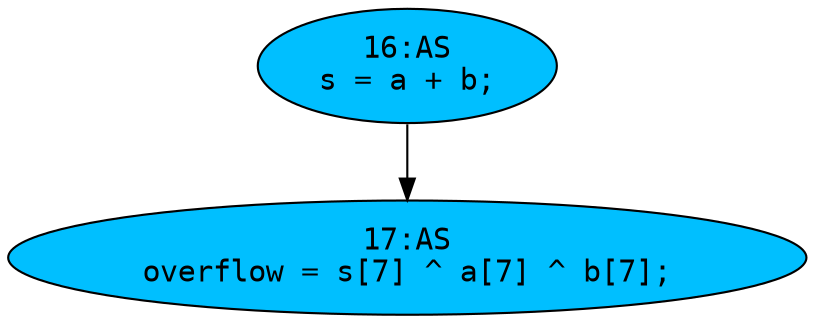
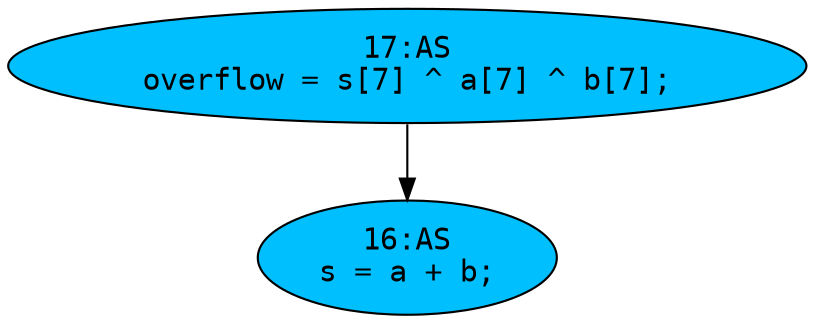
(407, 151) -> (407, 151)
